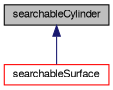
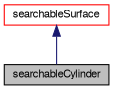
(57, 50) -> (57, 50)
